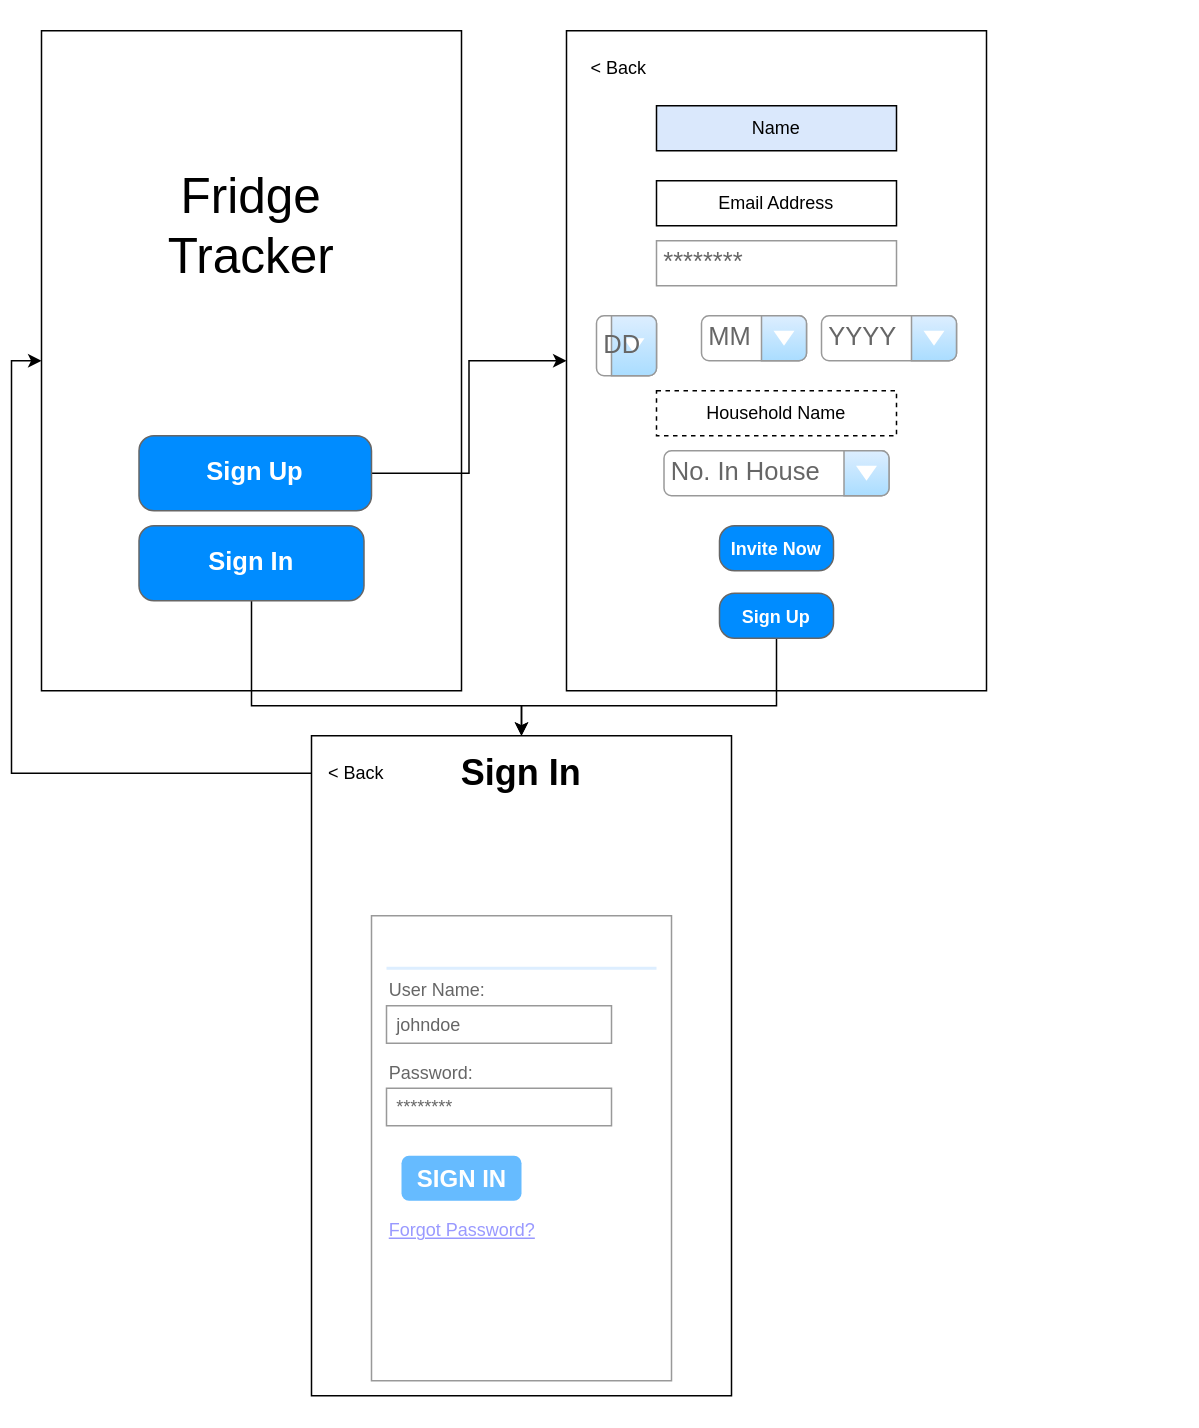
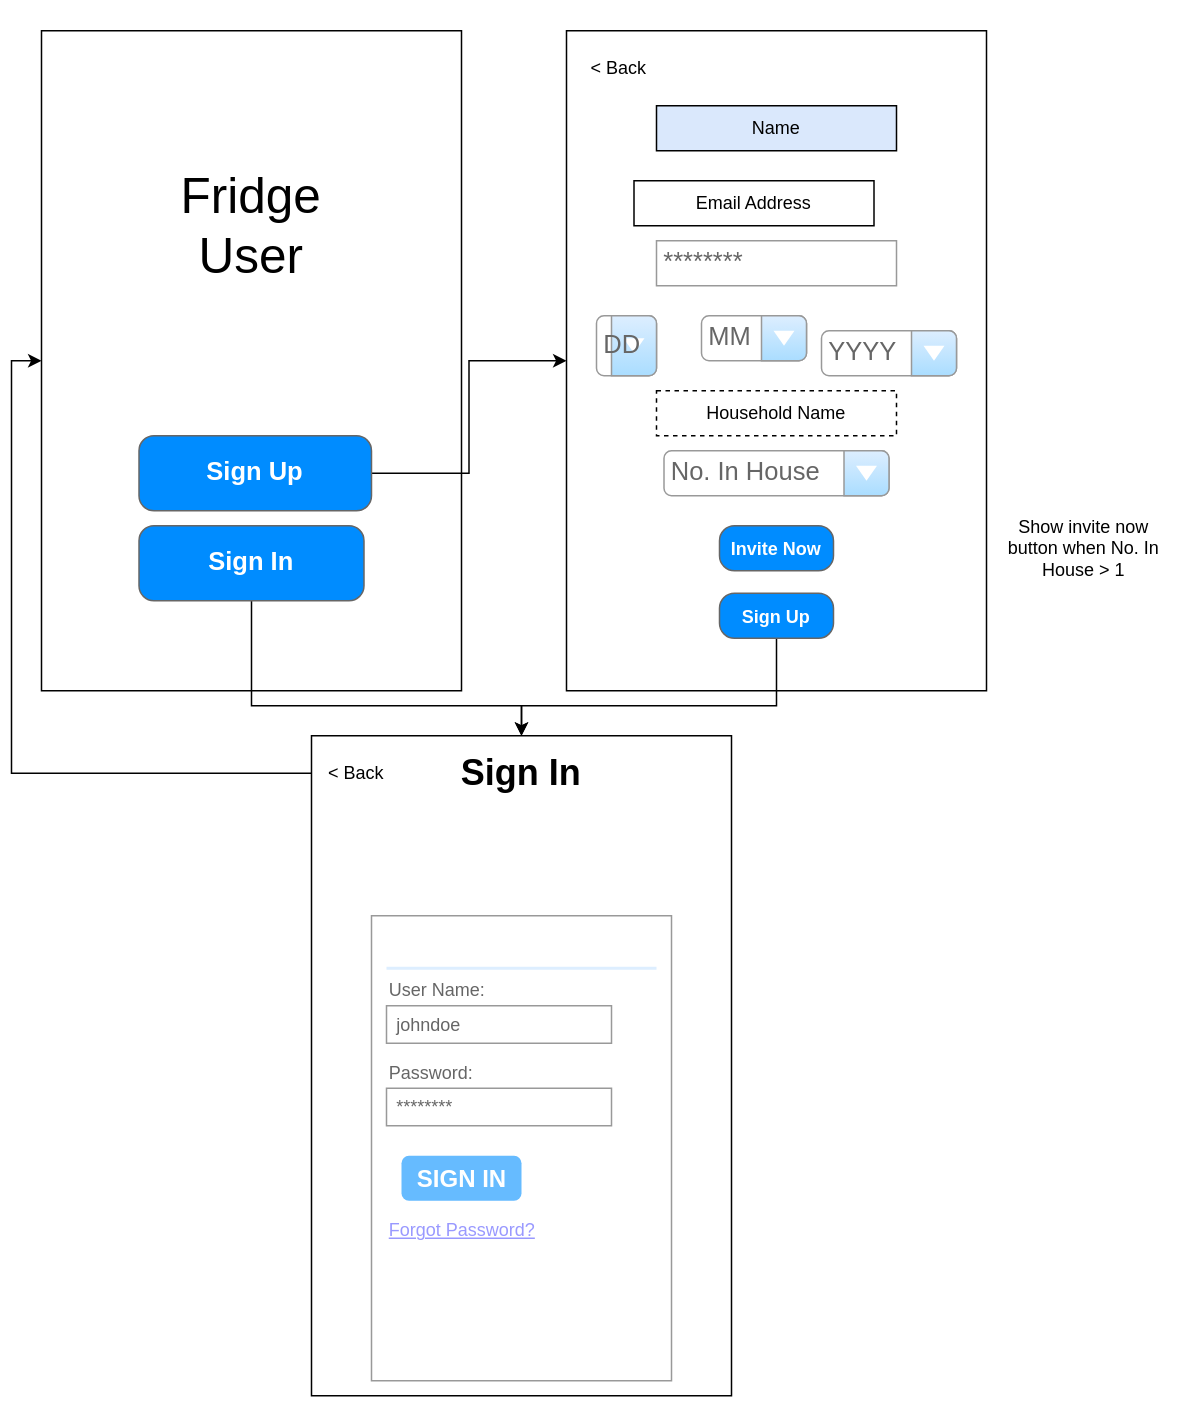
(776, 203) -> (754, 203)
(251, 226) -> (251, 226)
(889, 338) -> (889, 353)
none -> (1084, 548)
